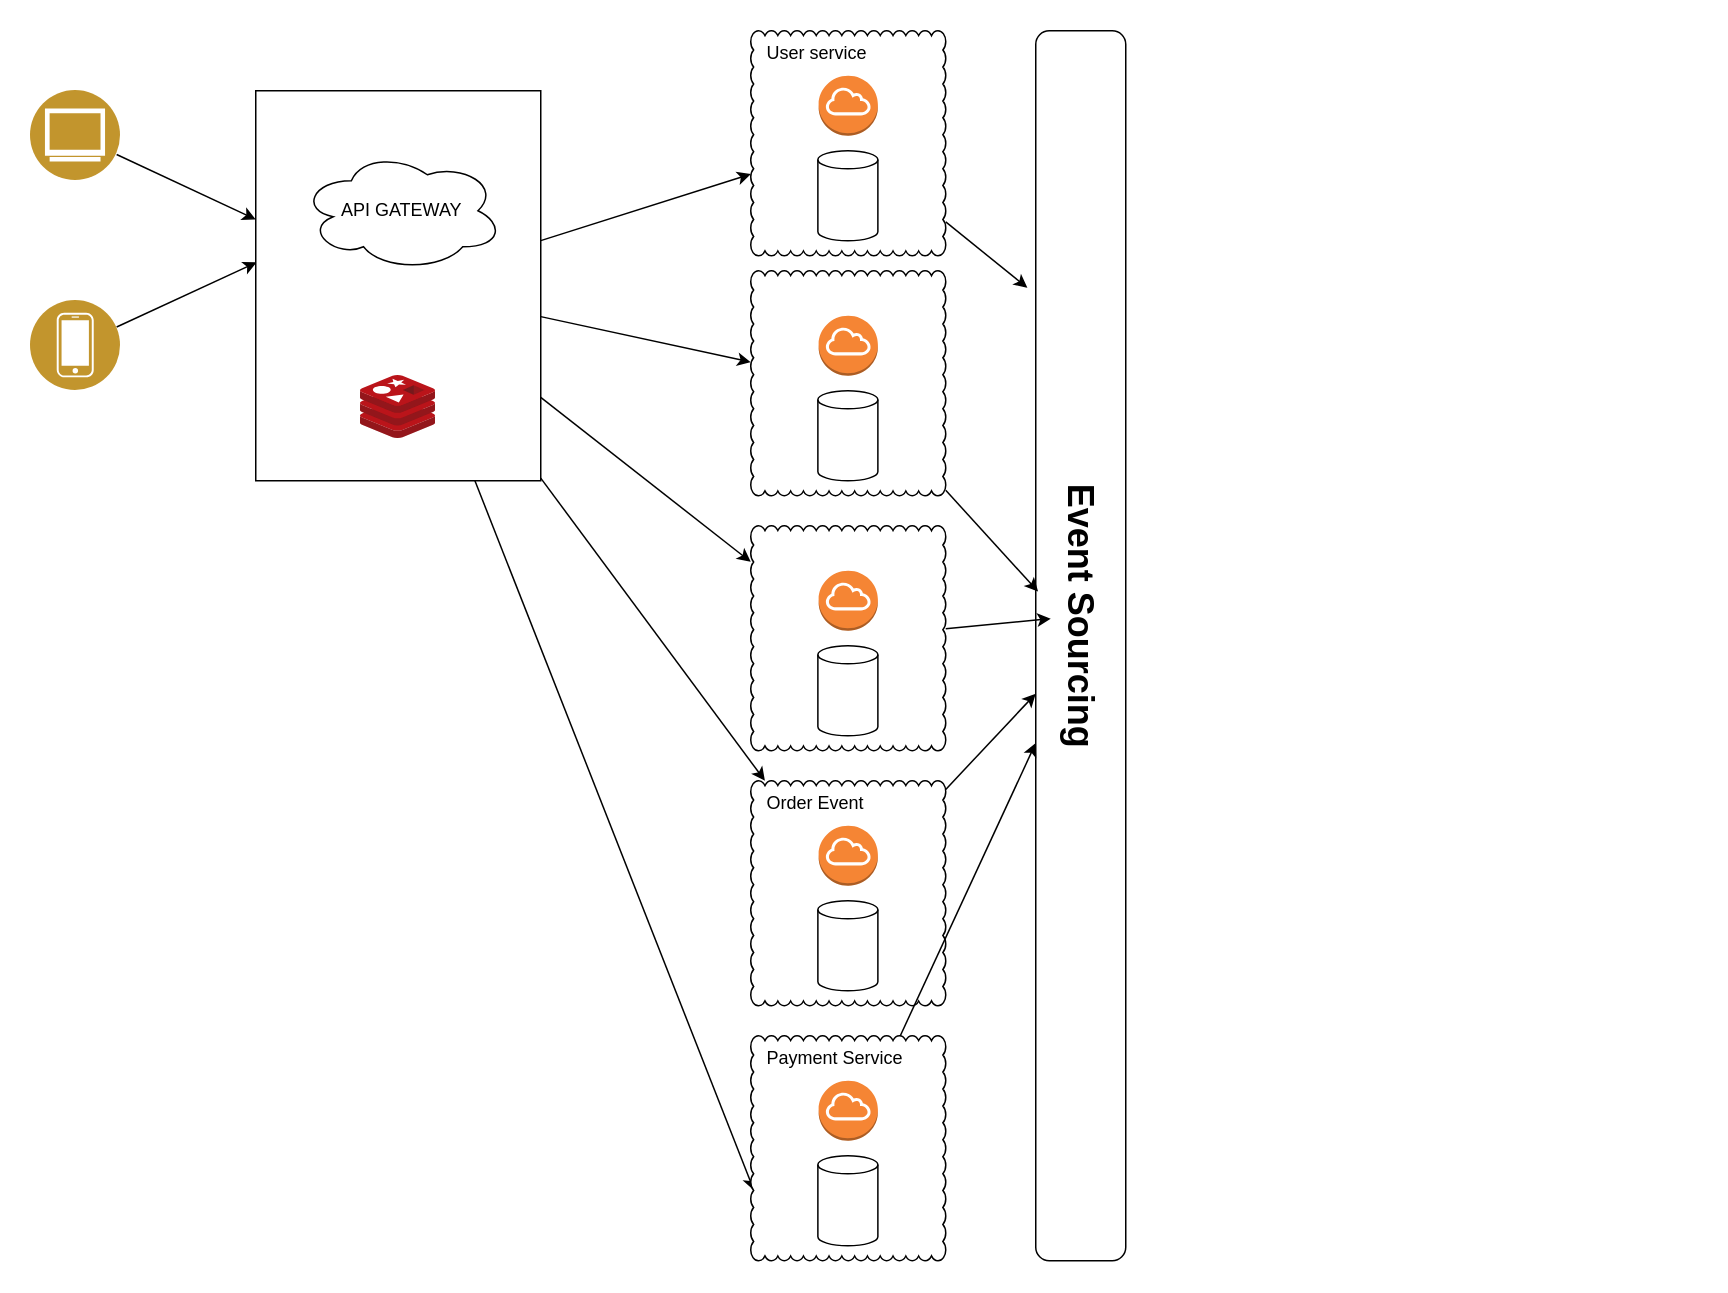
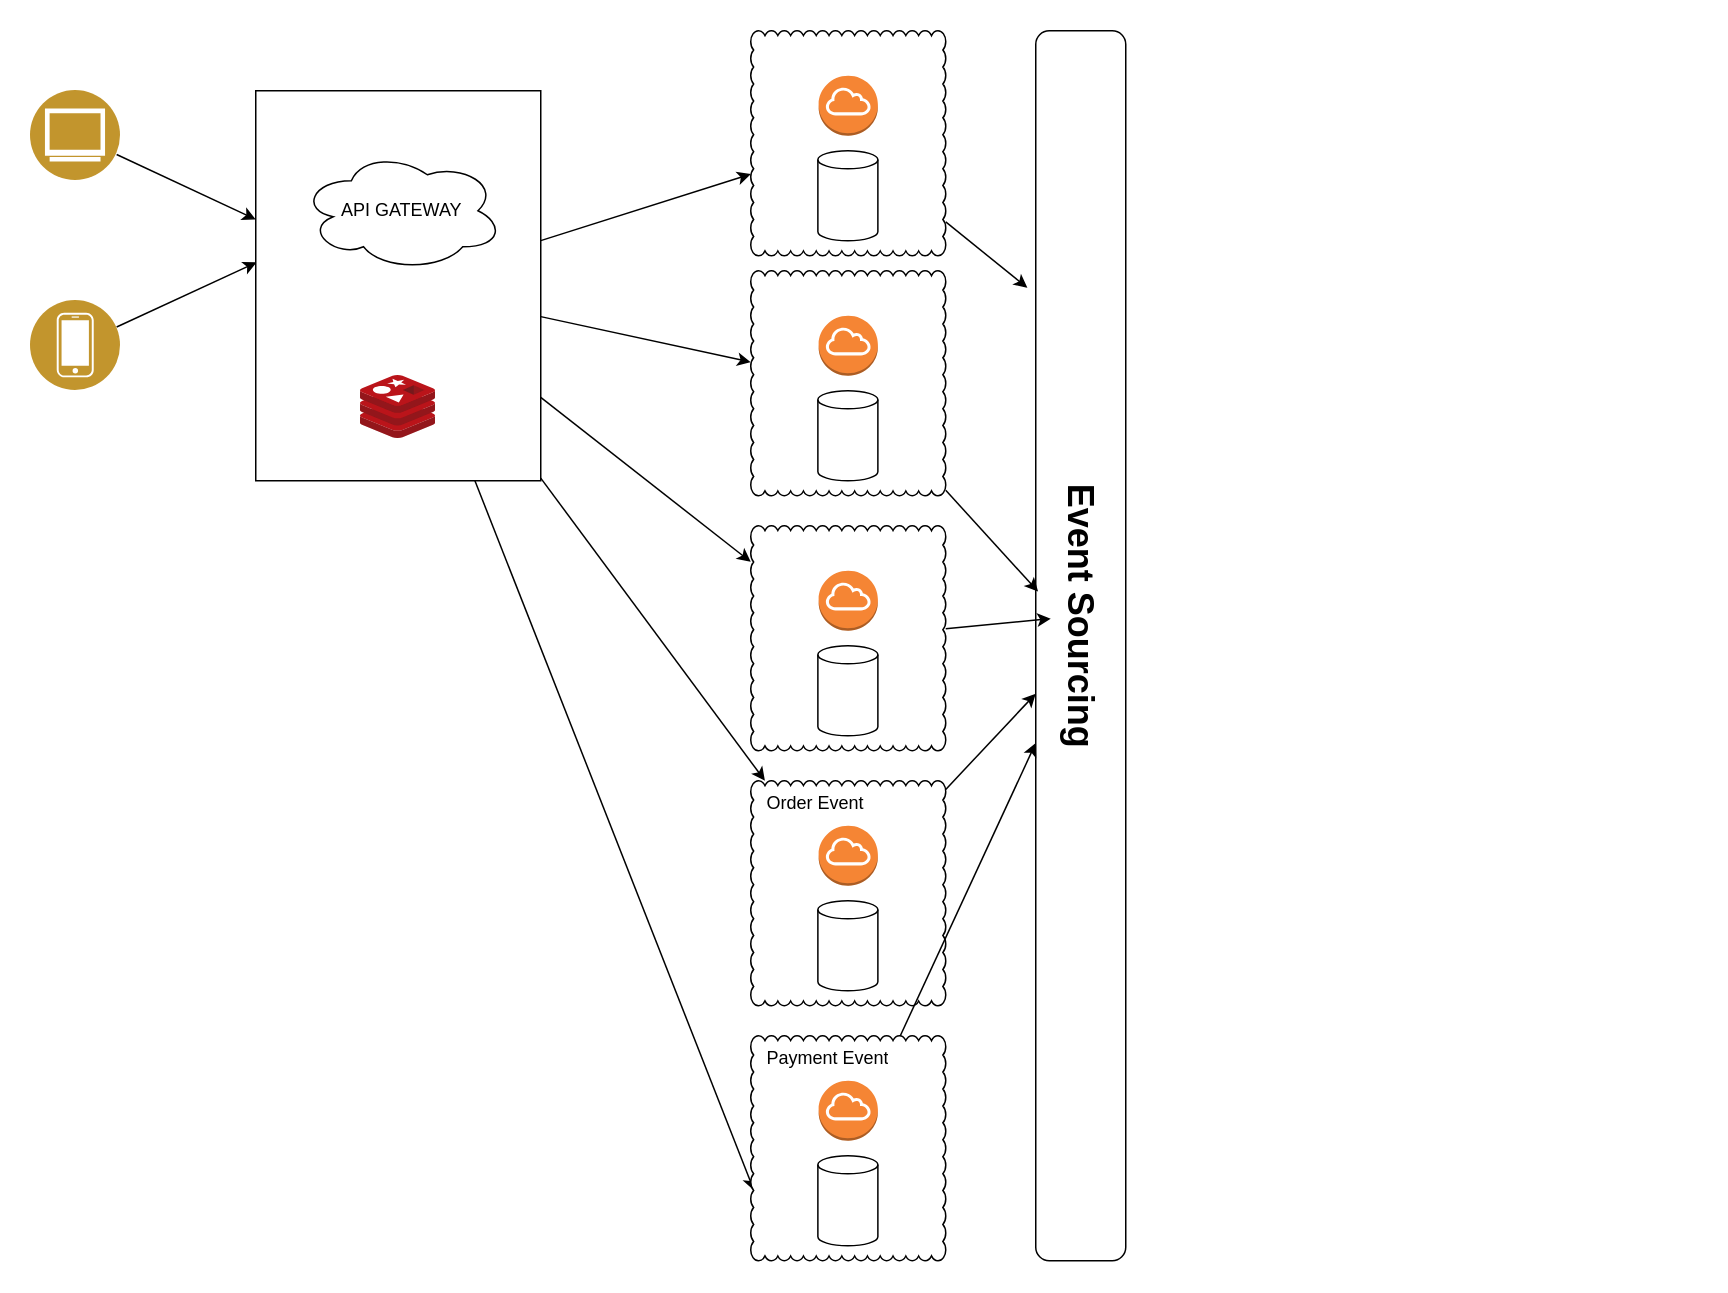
(818, 53) -> none
(838, 1058) -> (830, 1058)
